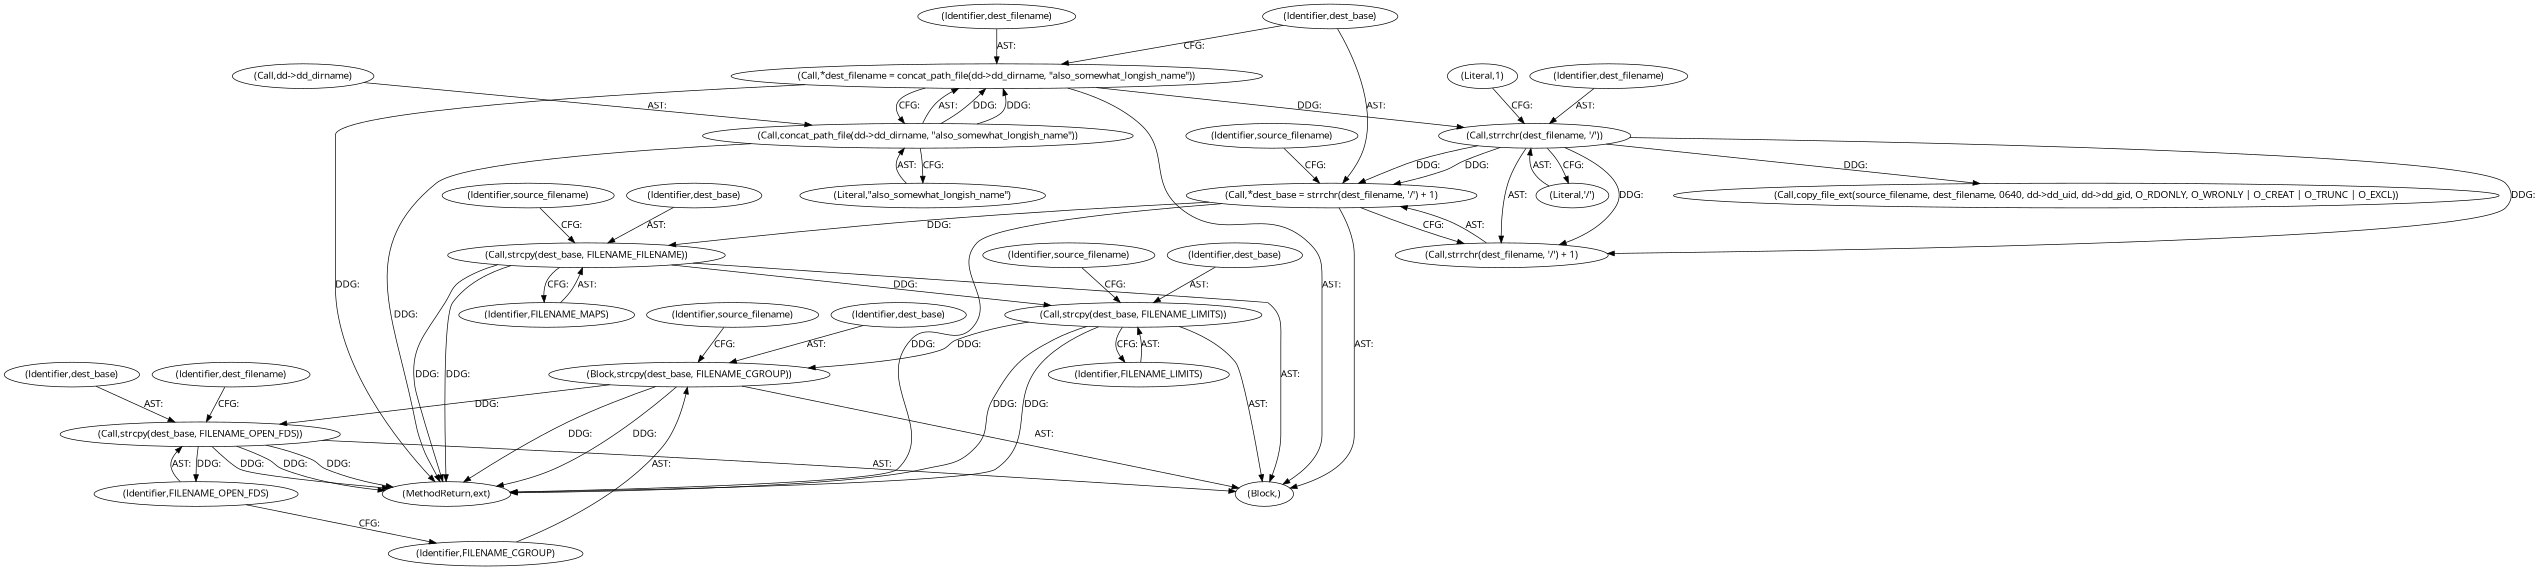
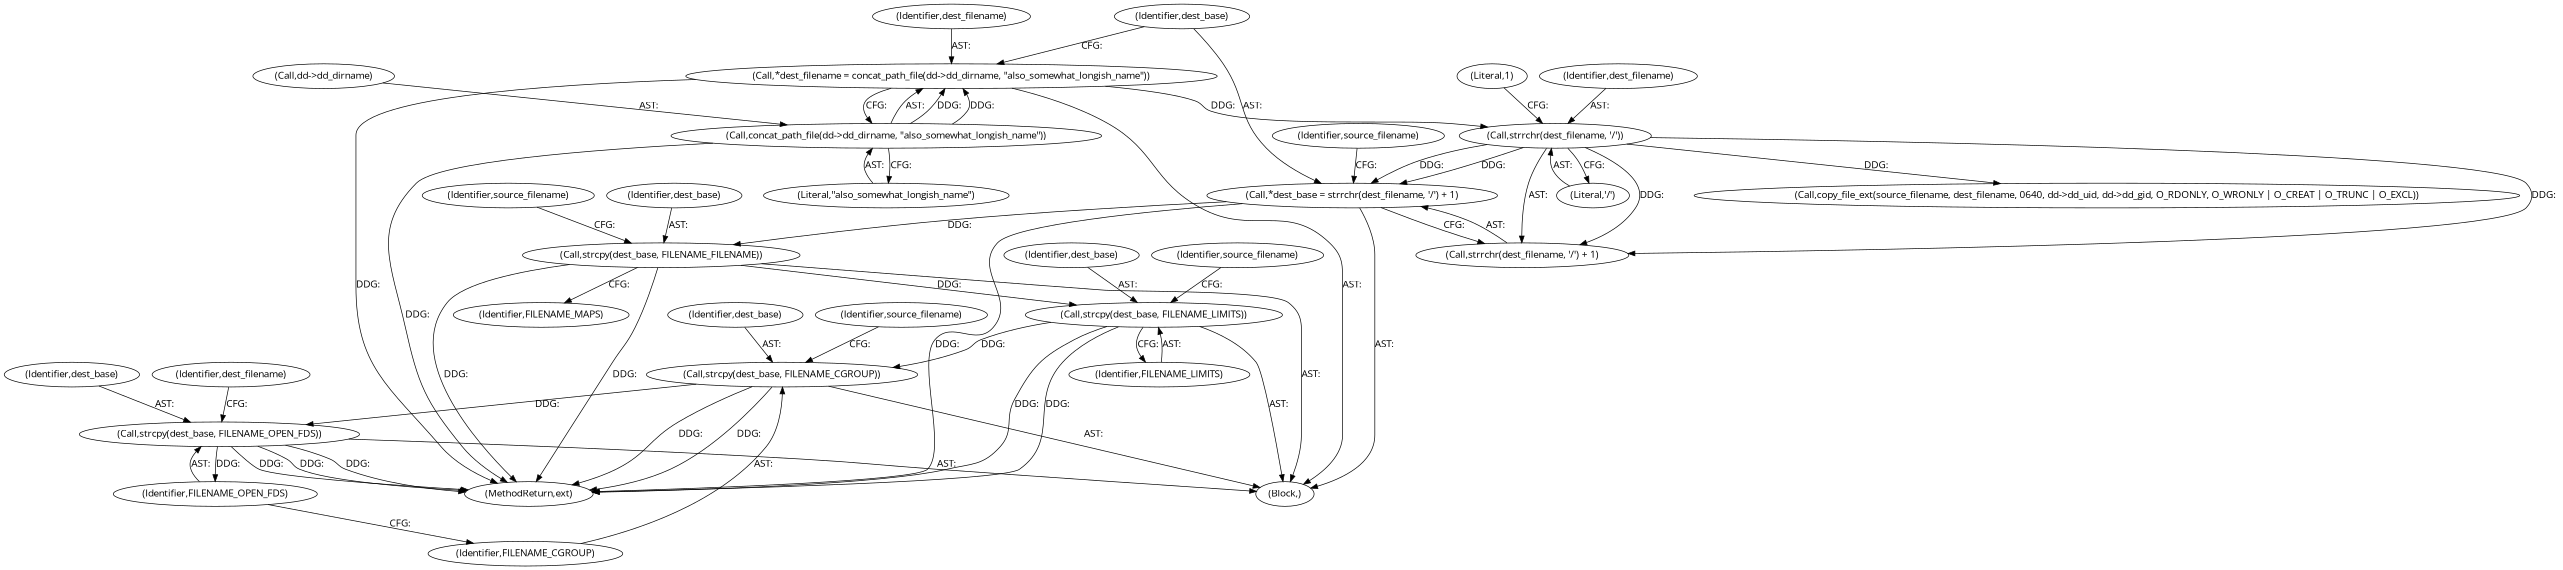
(572, 290) -> none
(689, 375) -> (782, 375)
